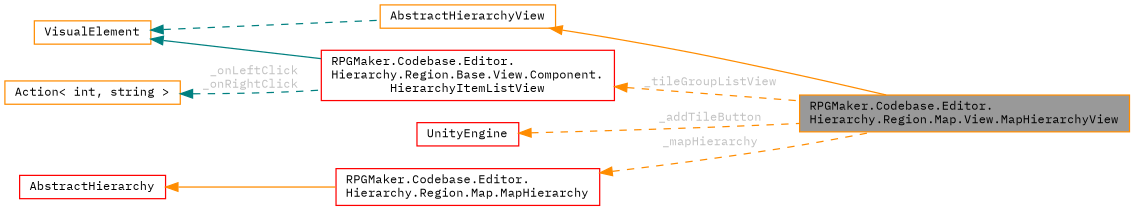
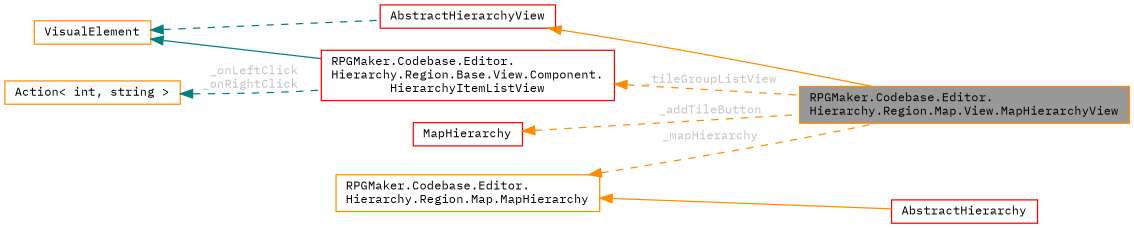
(468, 17) -> (468, 17)
(468, 134) -> (468, 134)
(257, 187) -> (752, 204)
(468, 187) -> (468, 193)
